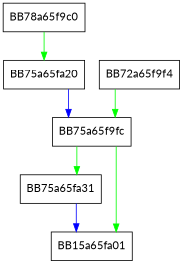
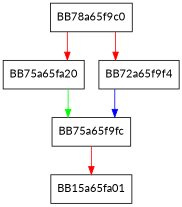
(44, 42) -> (67, 42)
none -> (116, 42)
(69, 99) -> (68, 99)
(115, 99) -> (115, 99)
(116, 185) -> (91, 156)
(61, 189) -> none
